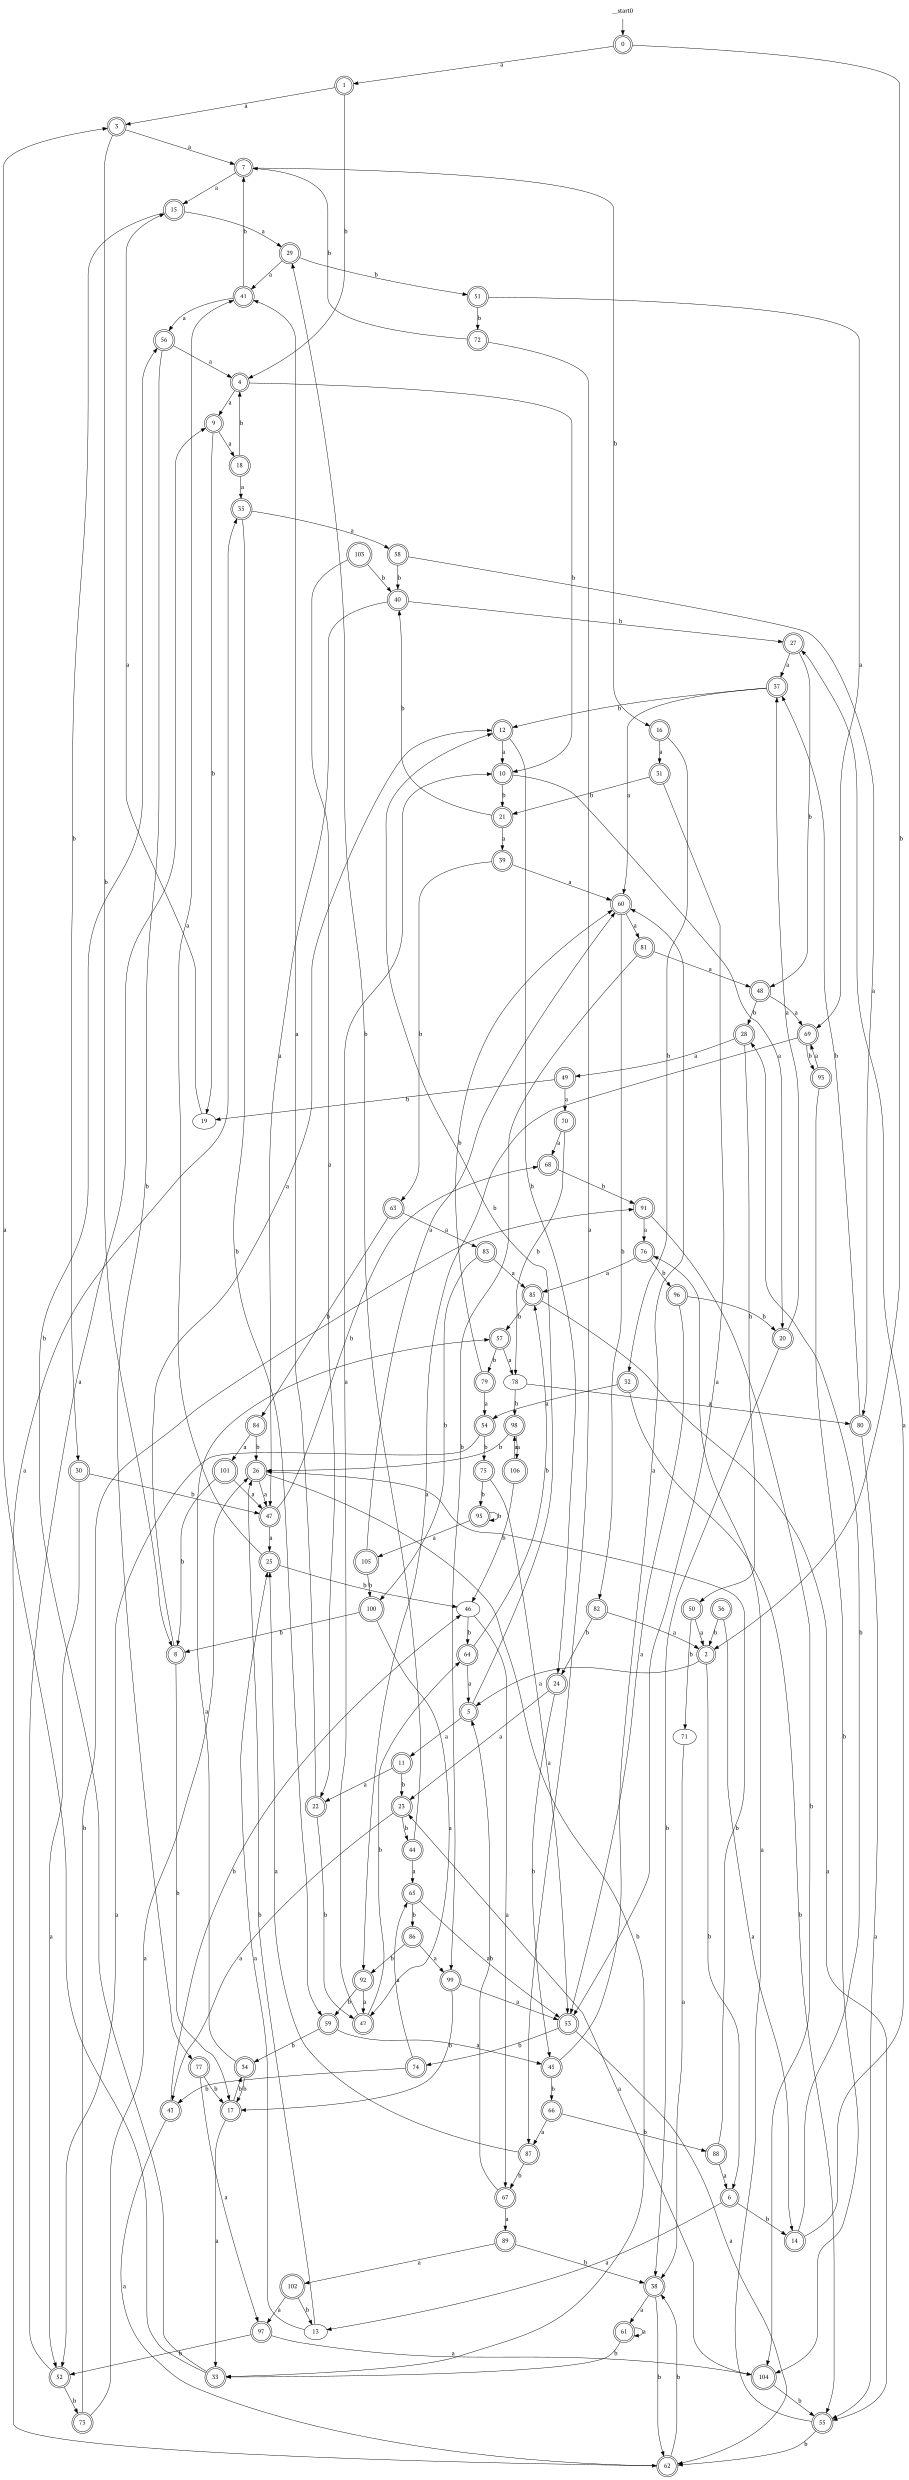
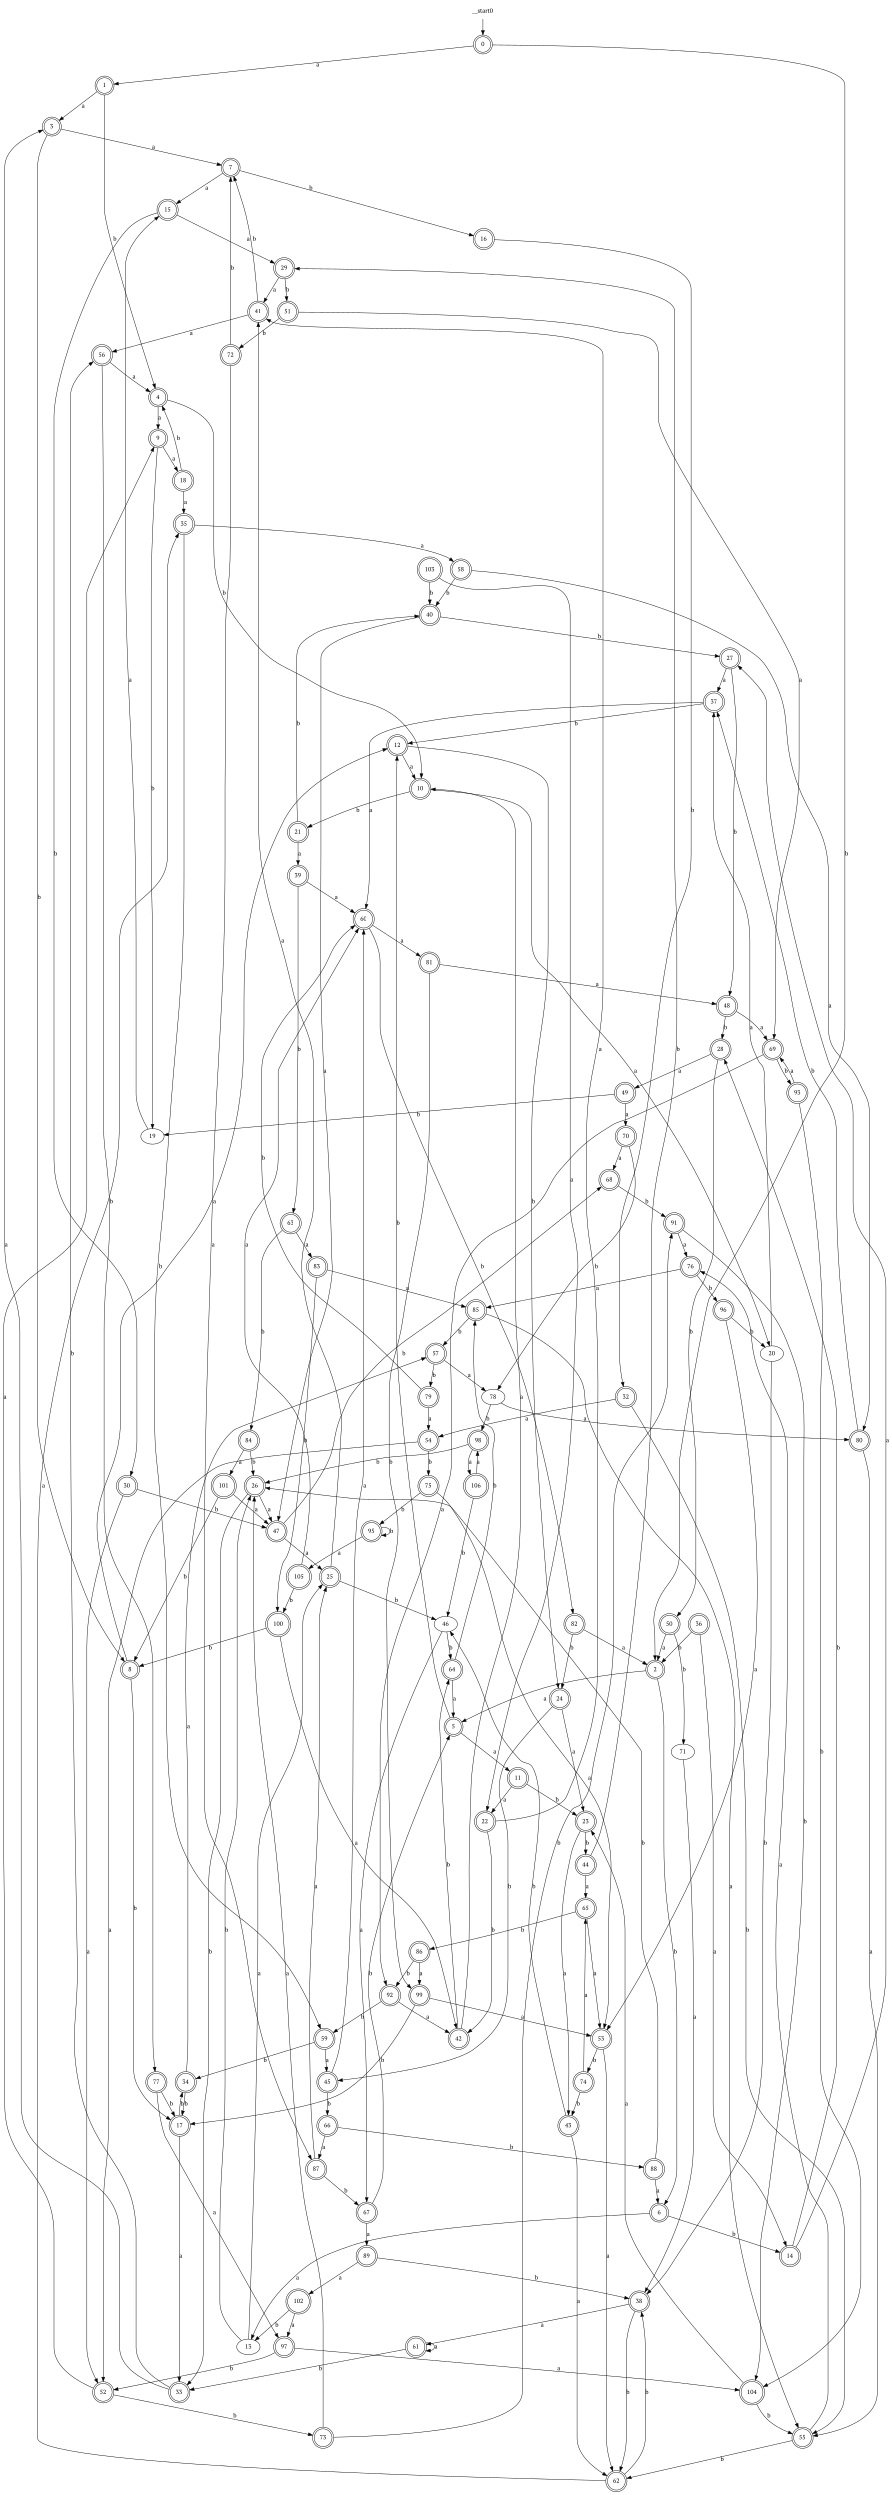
(660, 774) -> none
(783, 1339) -> (772, 1354)
